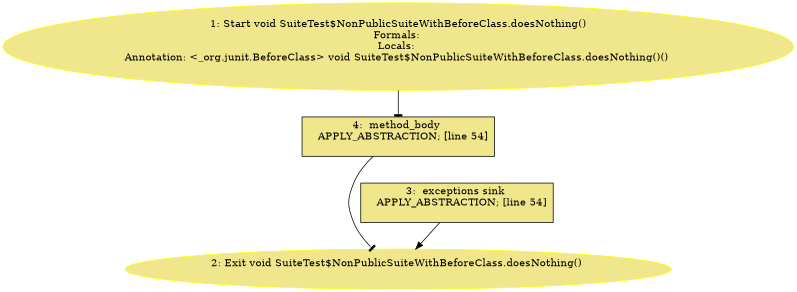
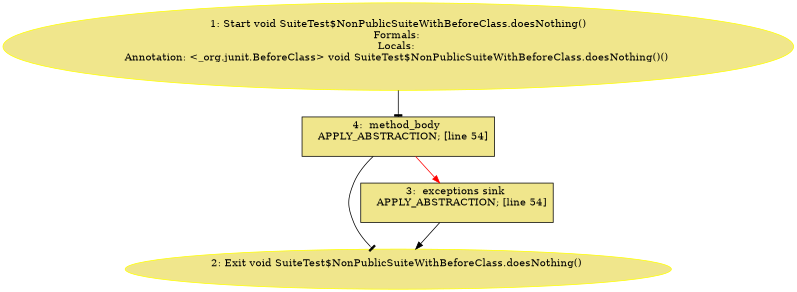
none -> (425, 167)
